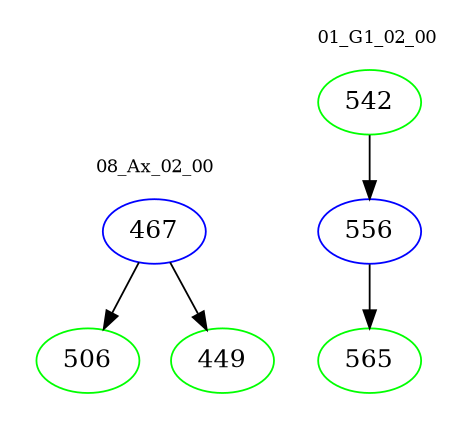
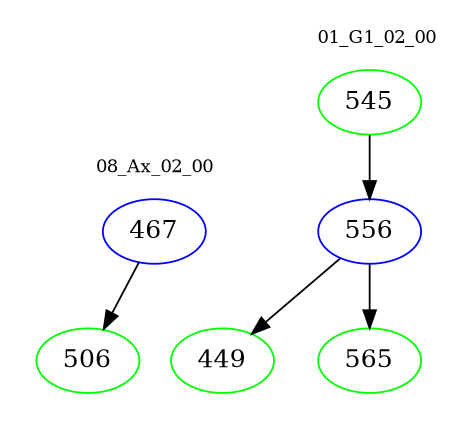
(370, 102) -> (370, 102)
(184, 288) -> (316, 279)
